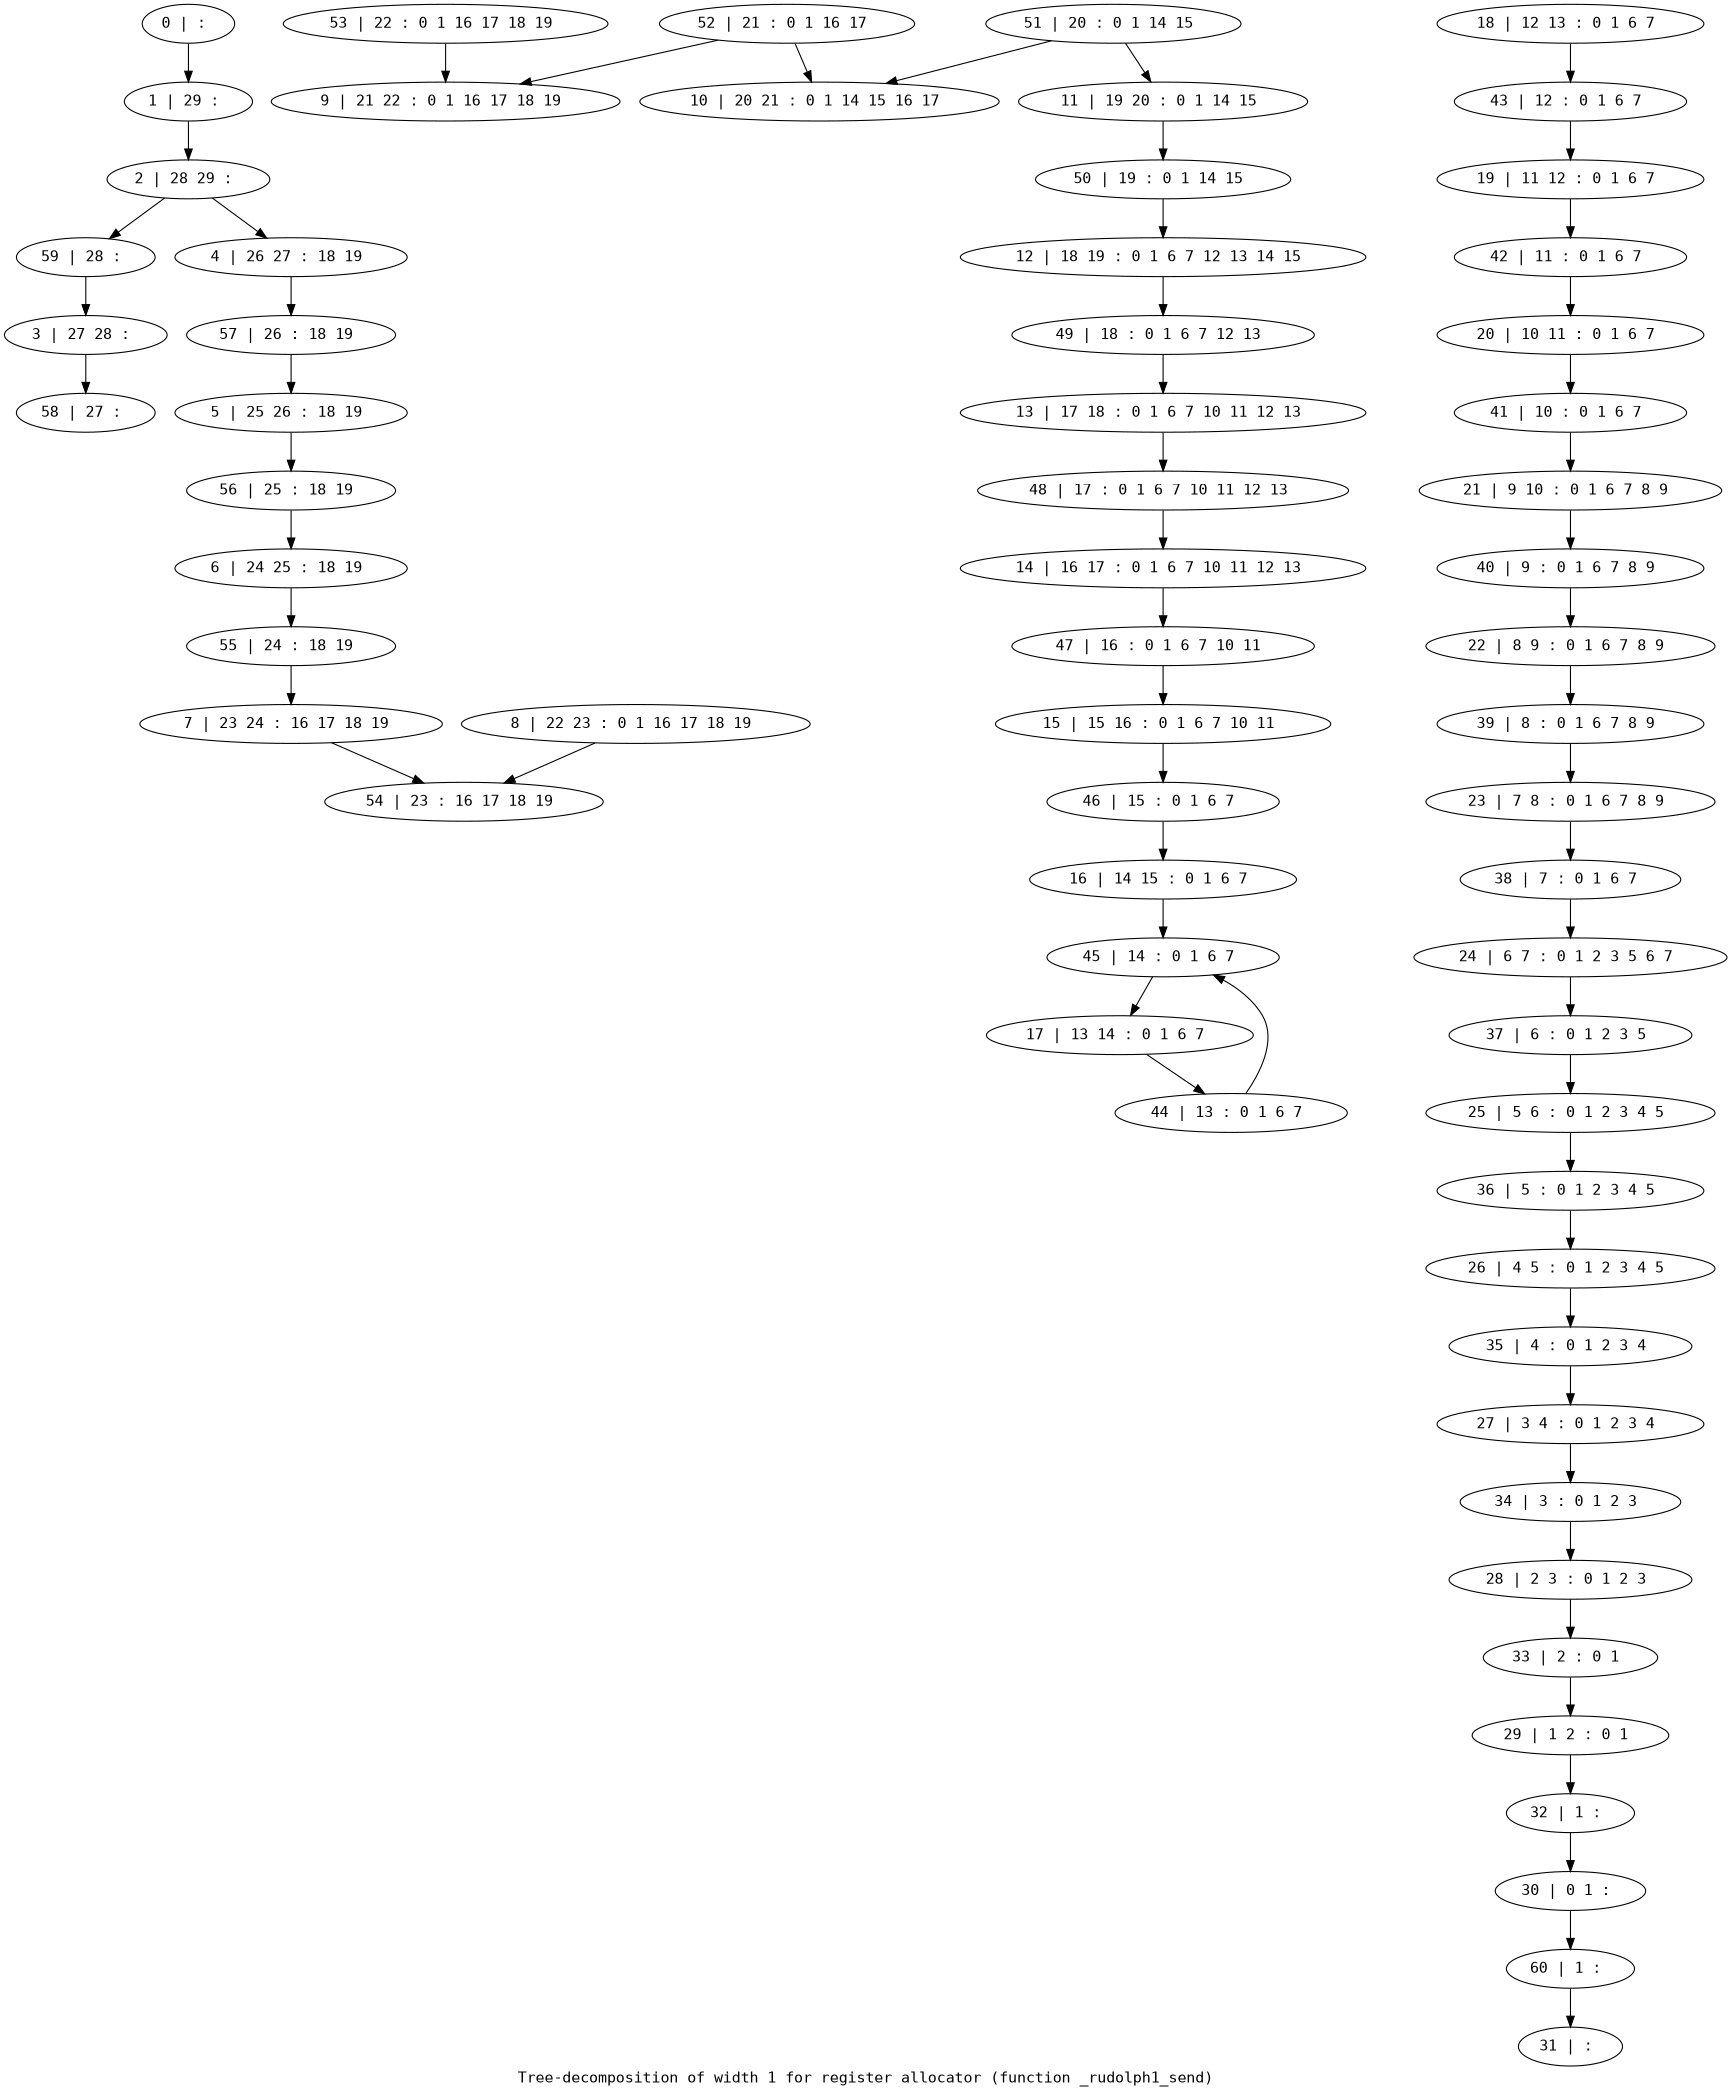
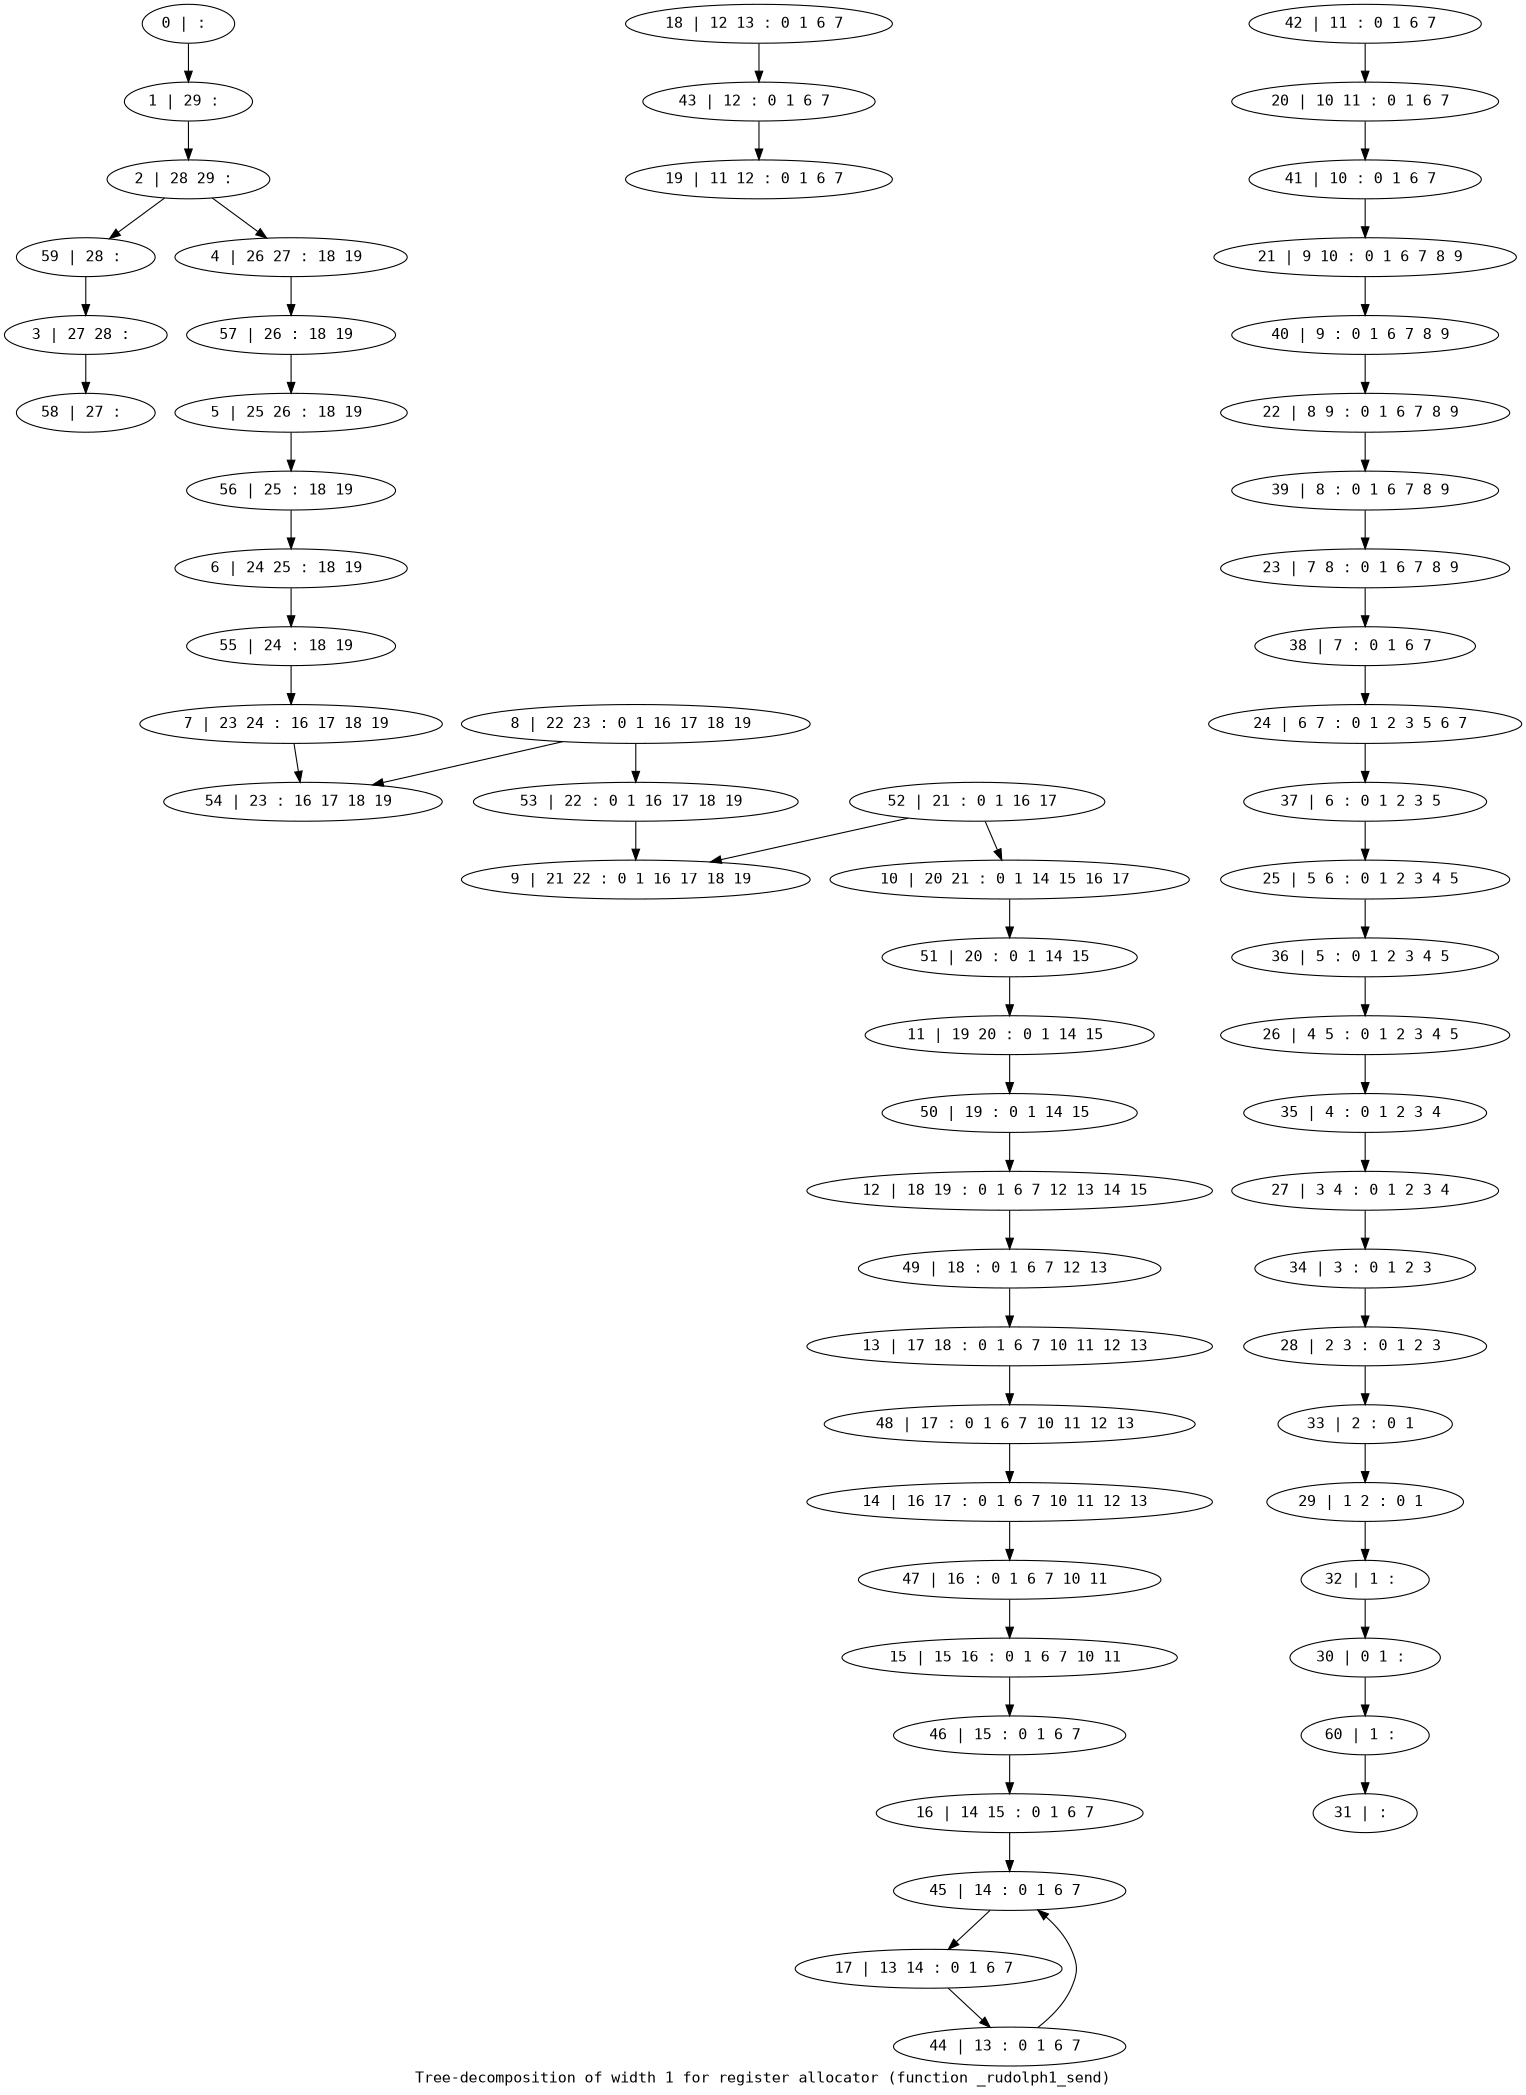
(974, 61) -> (1010, 913)
(1570, 213) -> none
none -> (636, 758)
